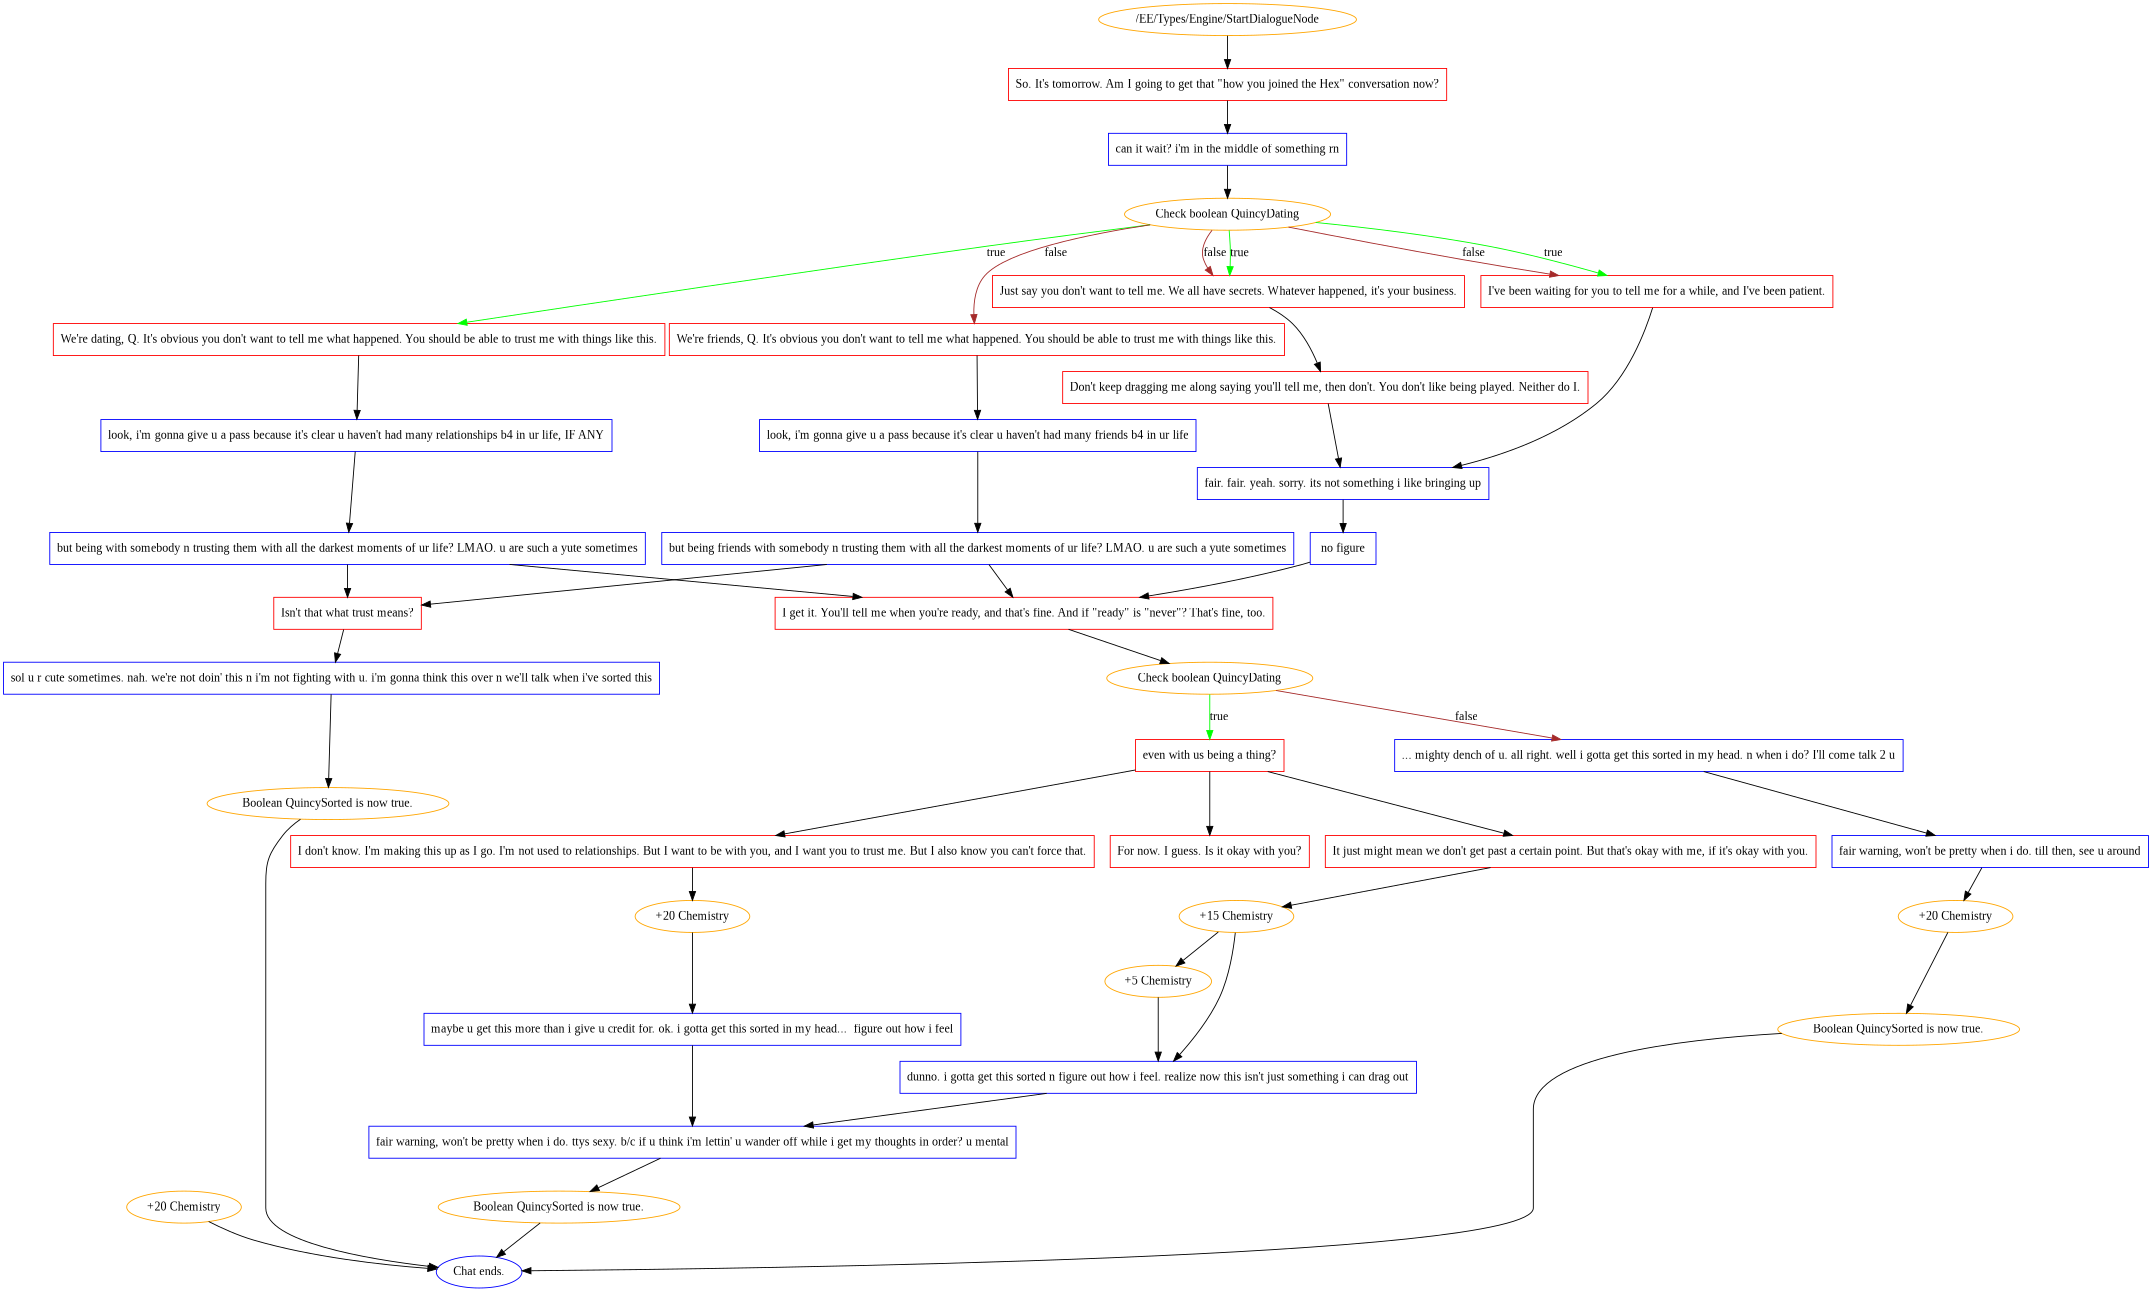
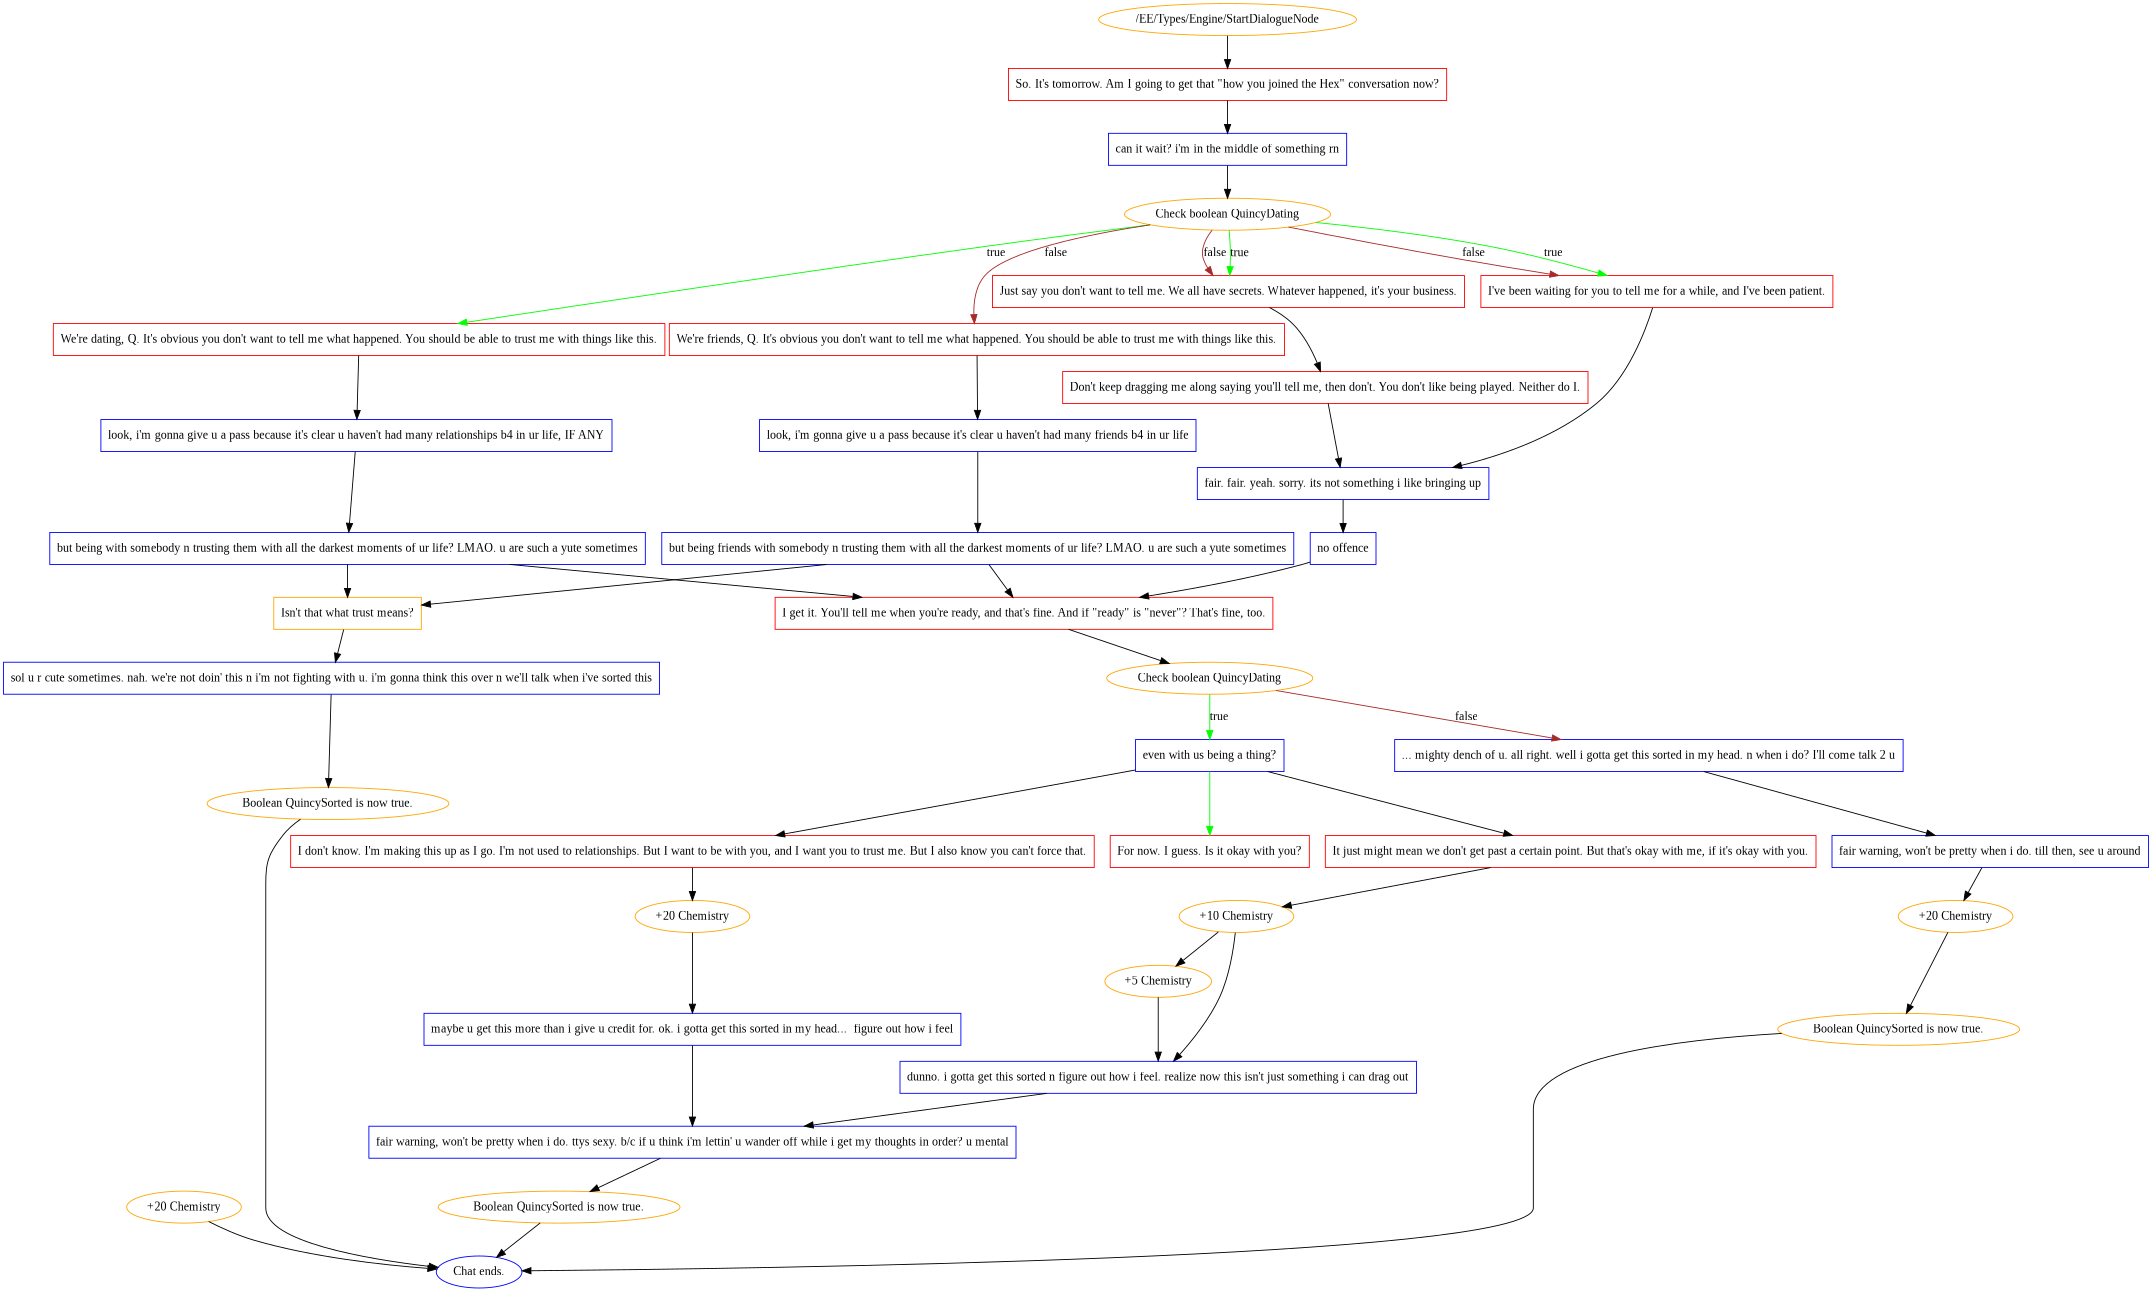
(1343, 548) -> (1343, 548)
(348, 613) -> (348, 613)
(1210, 756) -> (1210, 756)
(1210, 799) -> (1210, 799)
(1236, 916) -> (1236, 916)
